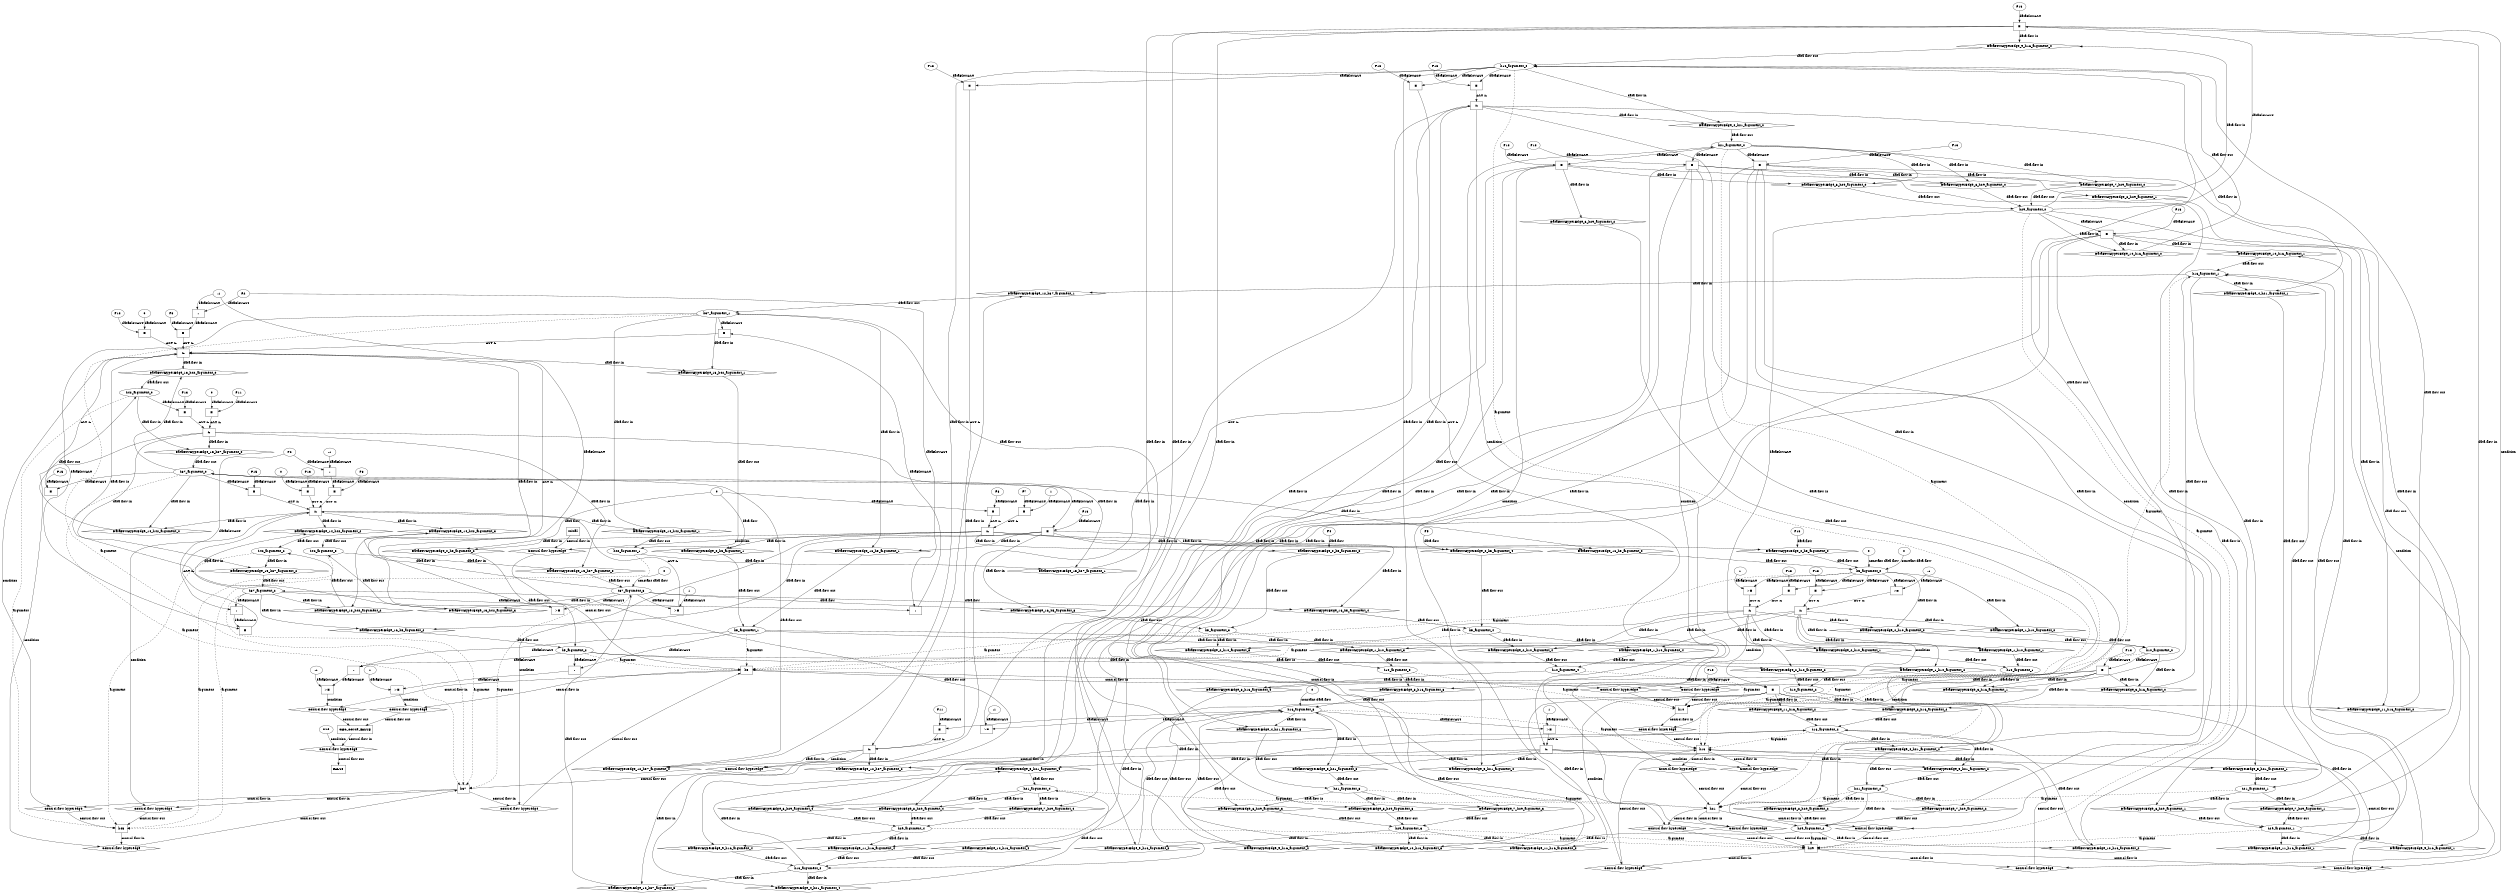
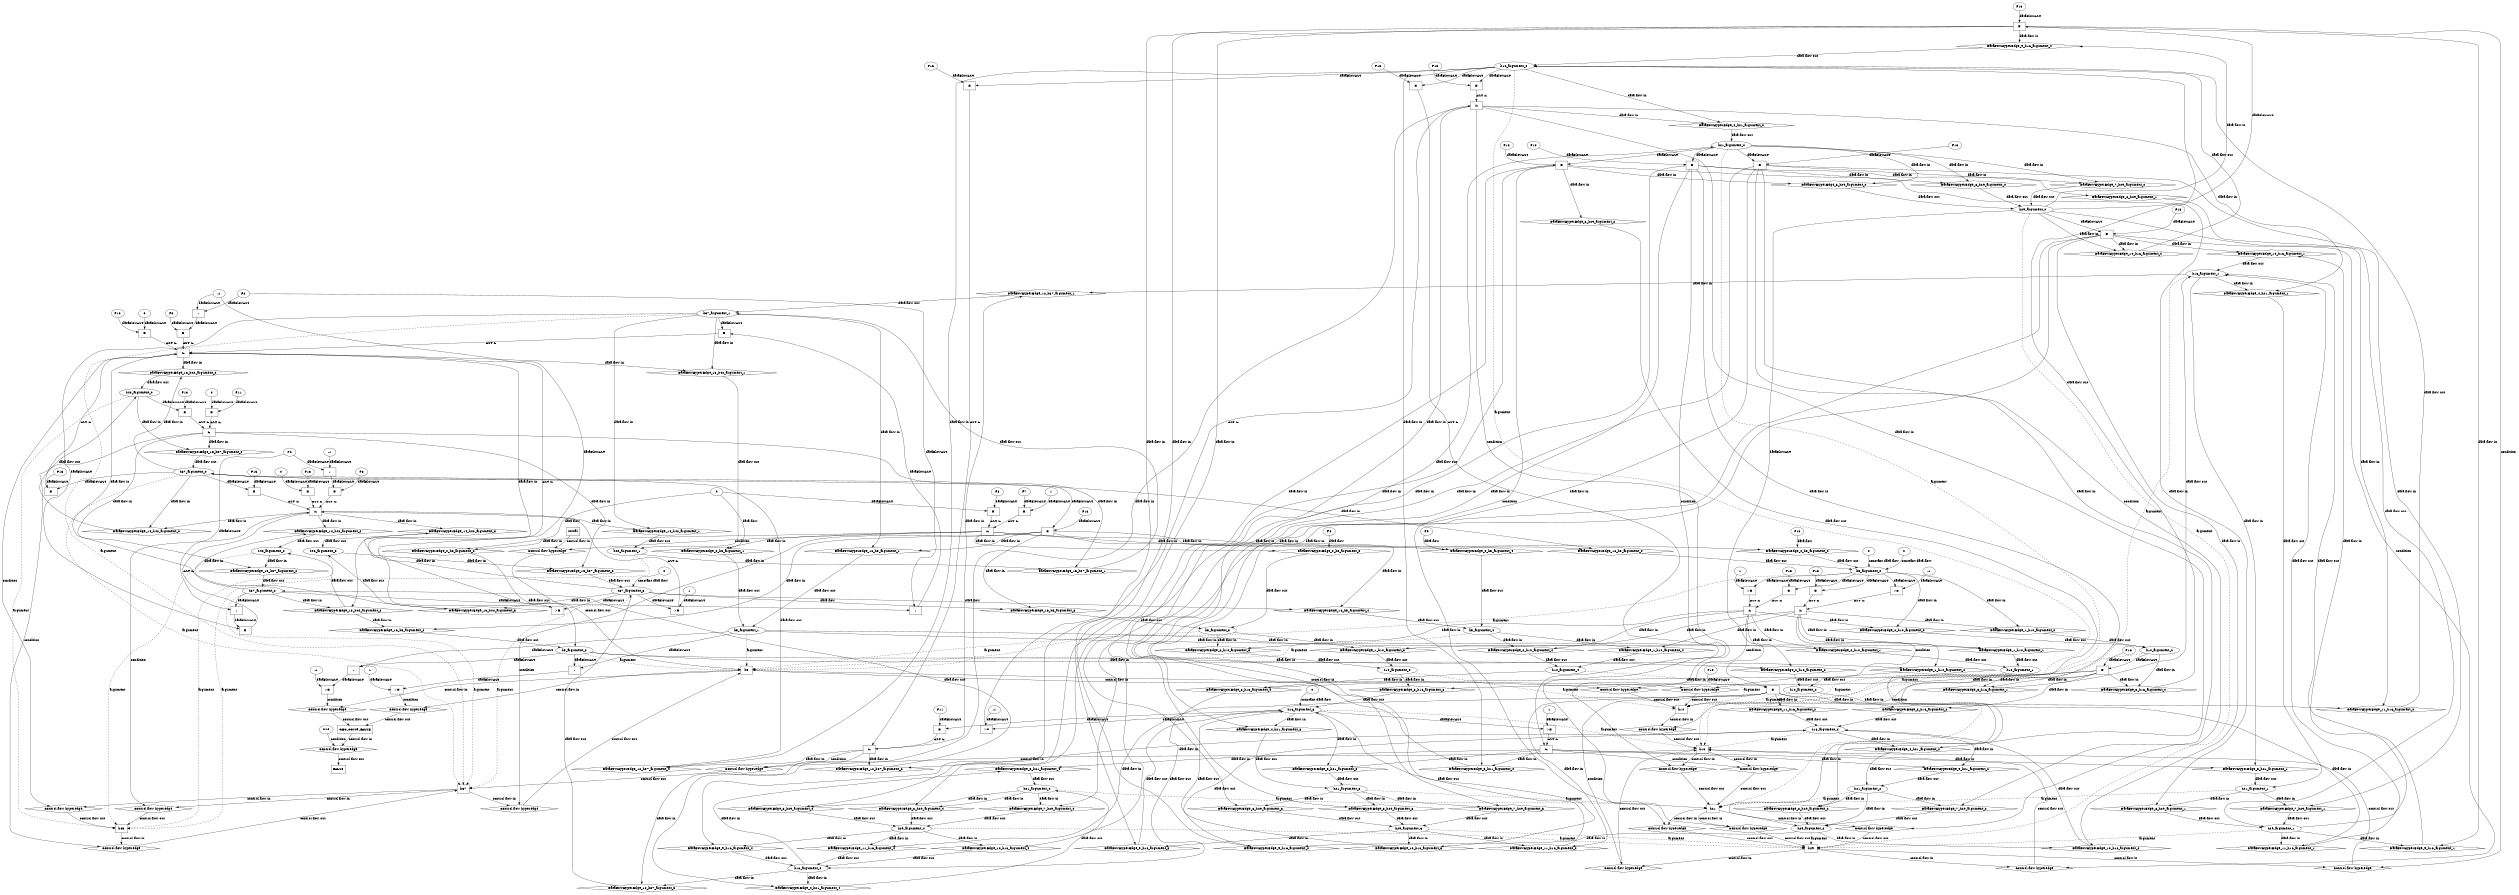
(298, 623) -> (369, 620)
none -> (952, 838)
